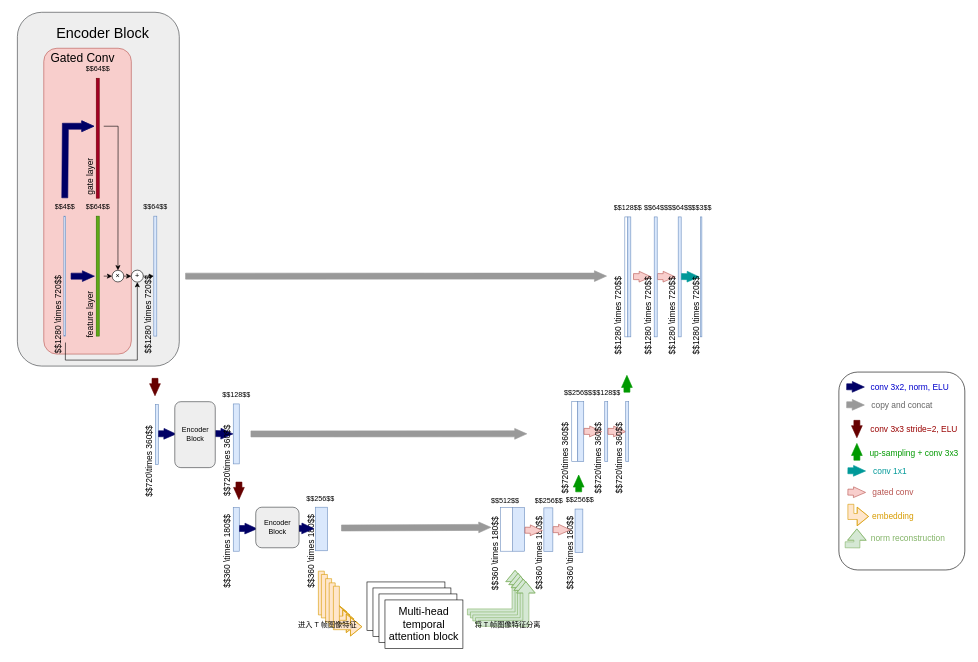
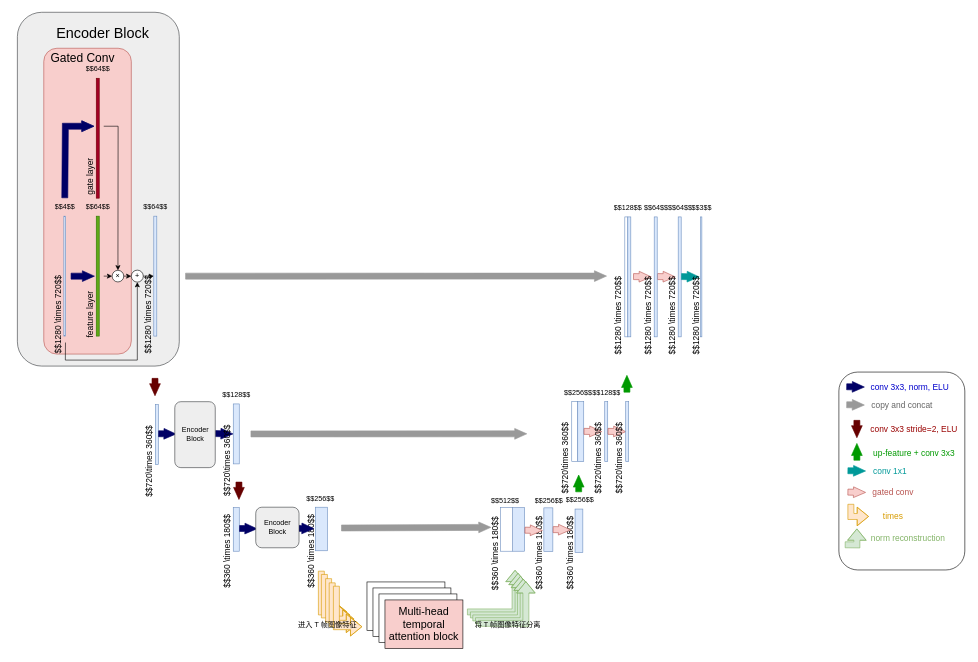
(910, 387) -> (910, 387)
(914, 453) -> (914, 453)
(893, 516) -> (893, 516)
(424, 625) -> (424, 625)
